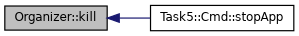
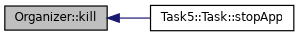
(222, 18) -> (222, 18)
